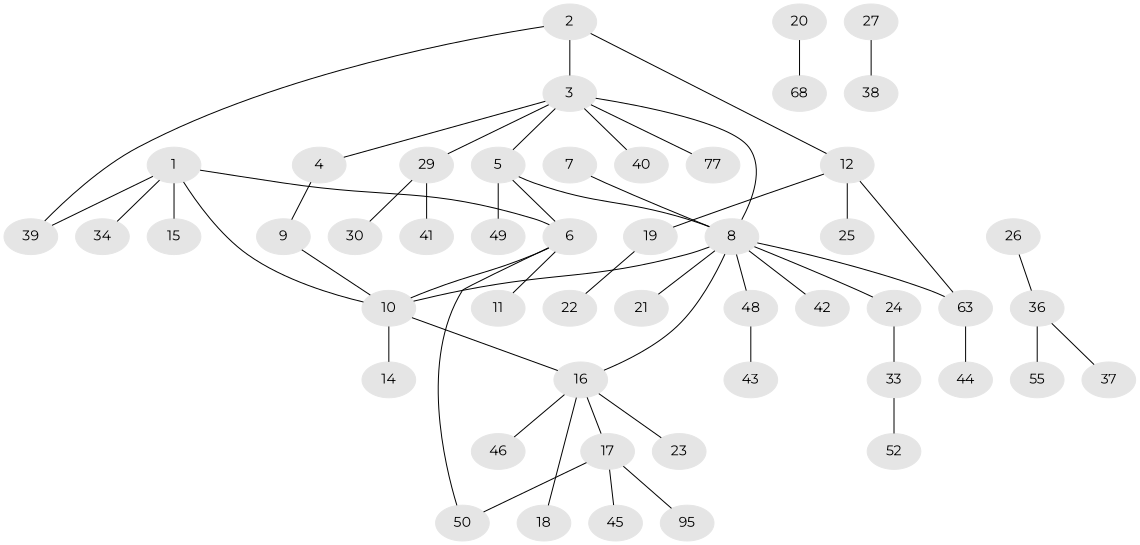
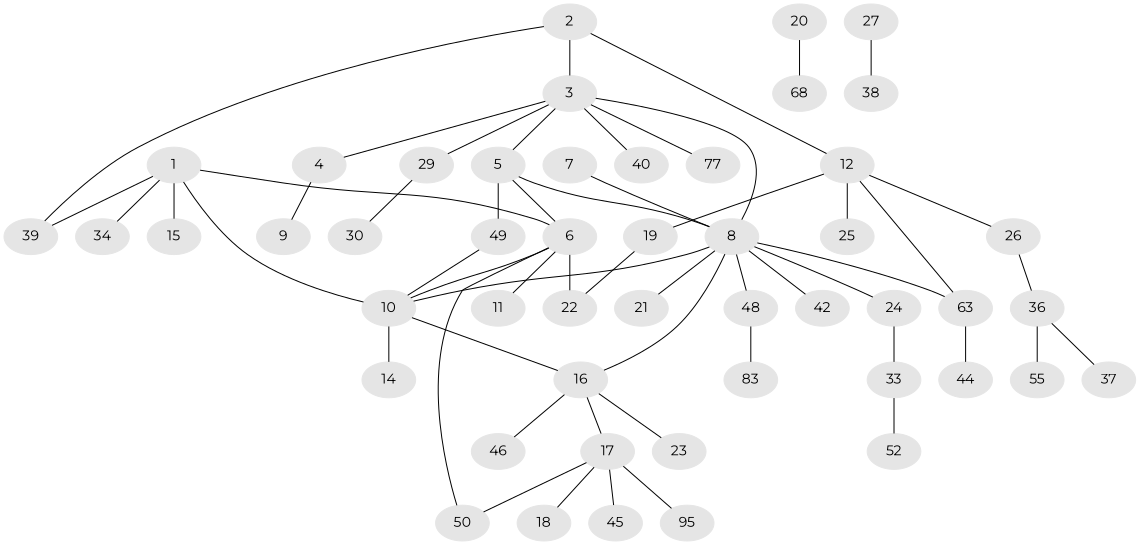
none -> (930, 201)
(427, 237) -> none
none -> (570, 269)
(336, 272) -> (443, 273)
(751, 380) -> (751, 380)
(562, 451) -> (576, 487)
